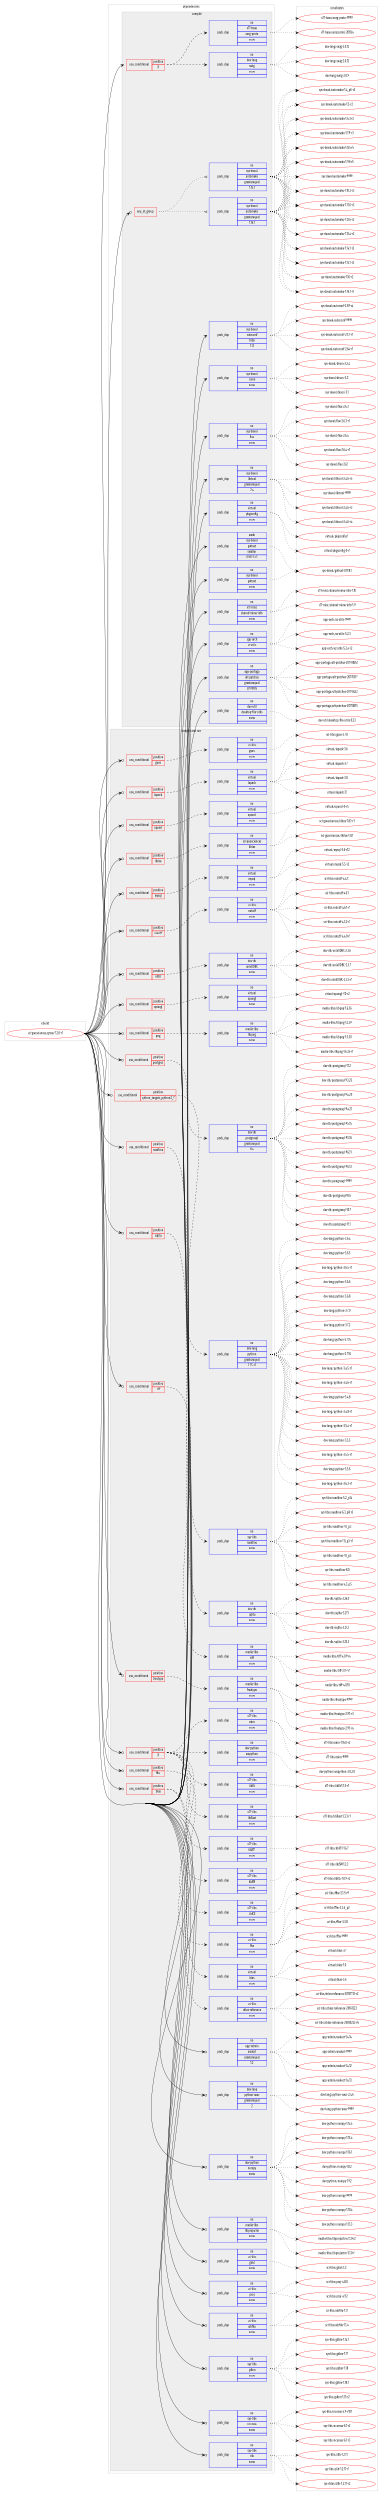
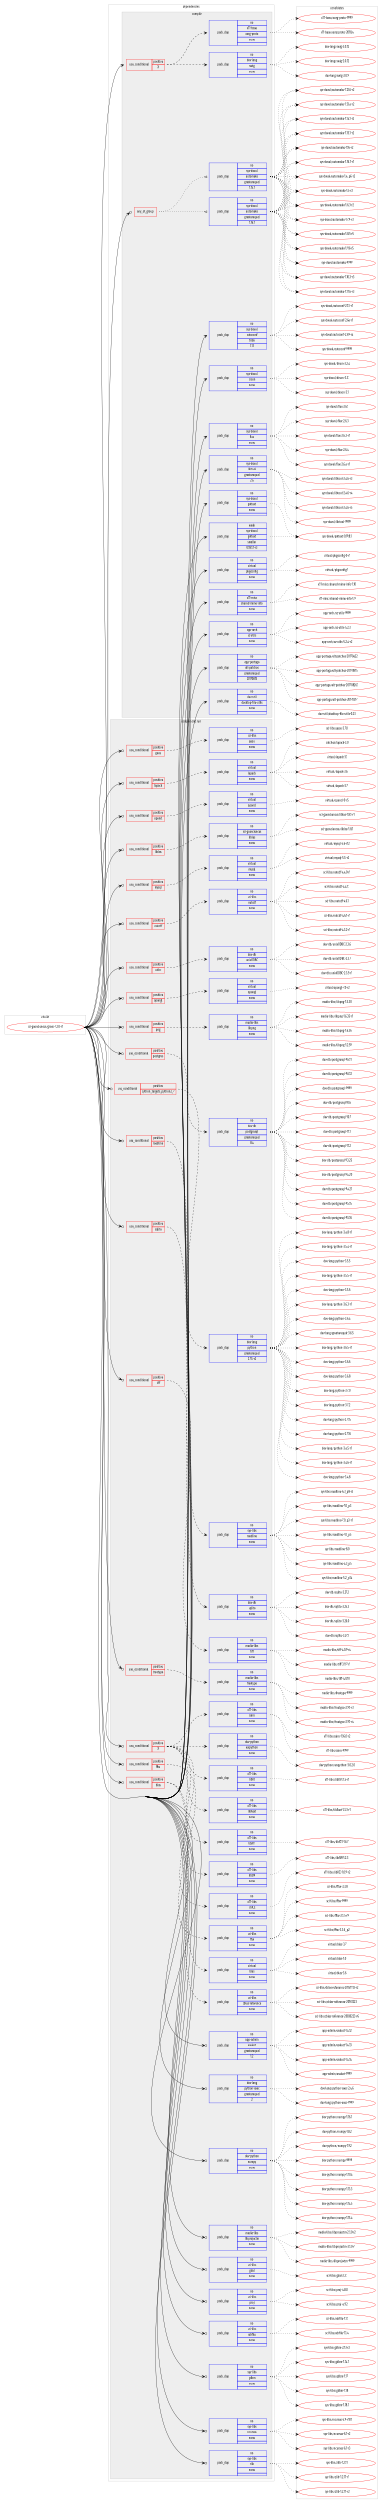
(337, 778) -> (337, 743)
(337, 1254) -> (337, 1334)
none -> (337, 2262)
(337, 2398) -> (337, 2348)
(337, 2484) -> (337, 2492)
